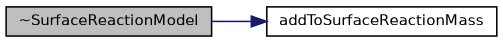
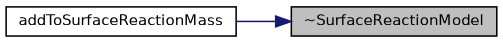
(231, 21) -> (256, 21)
